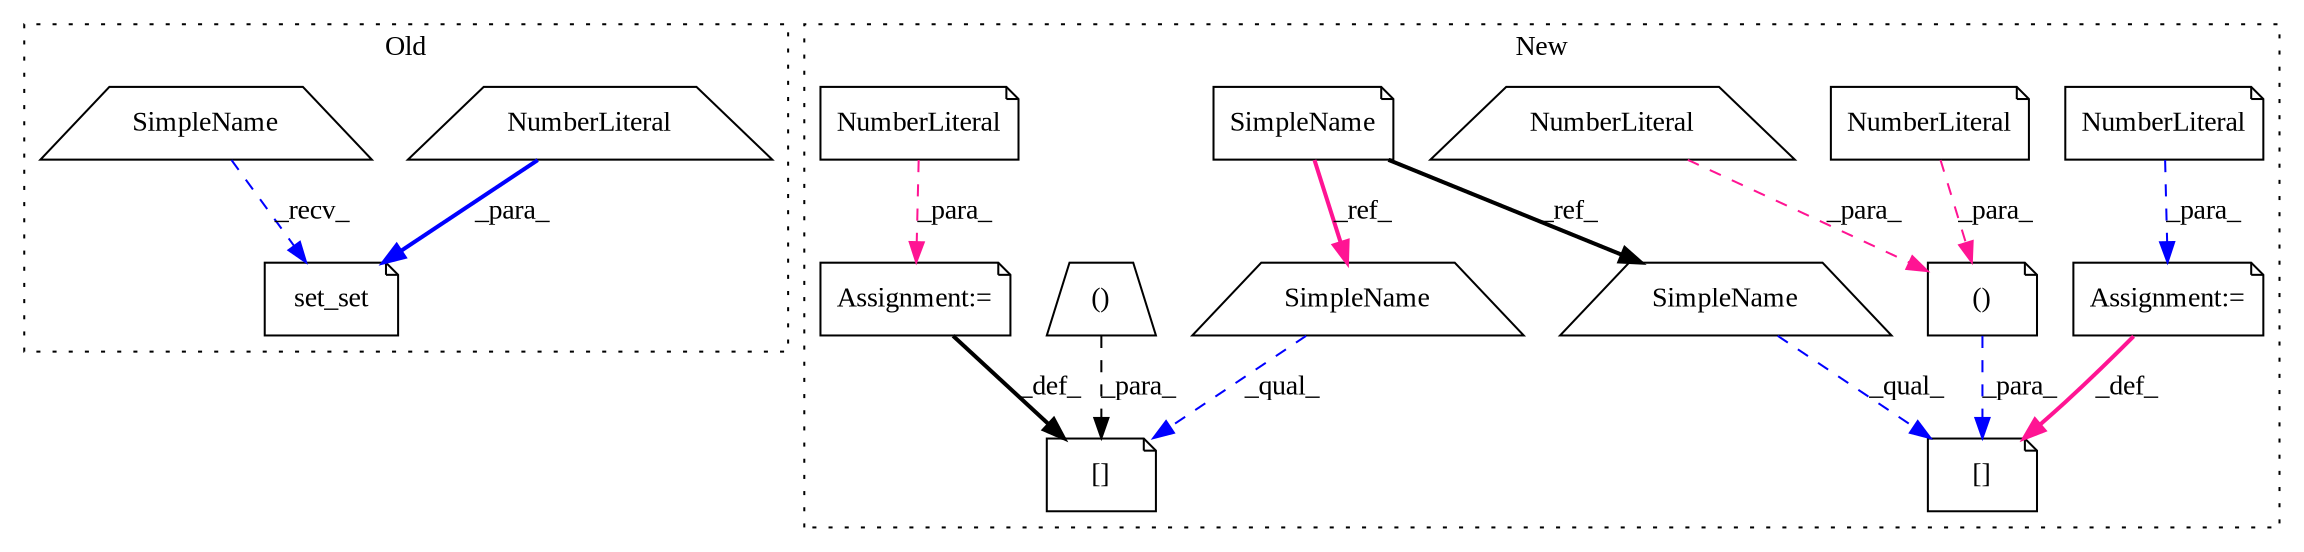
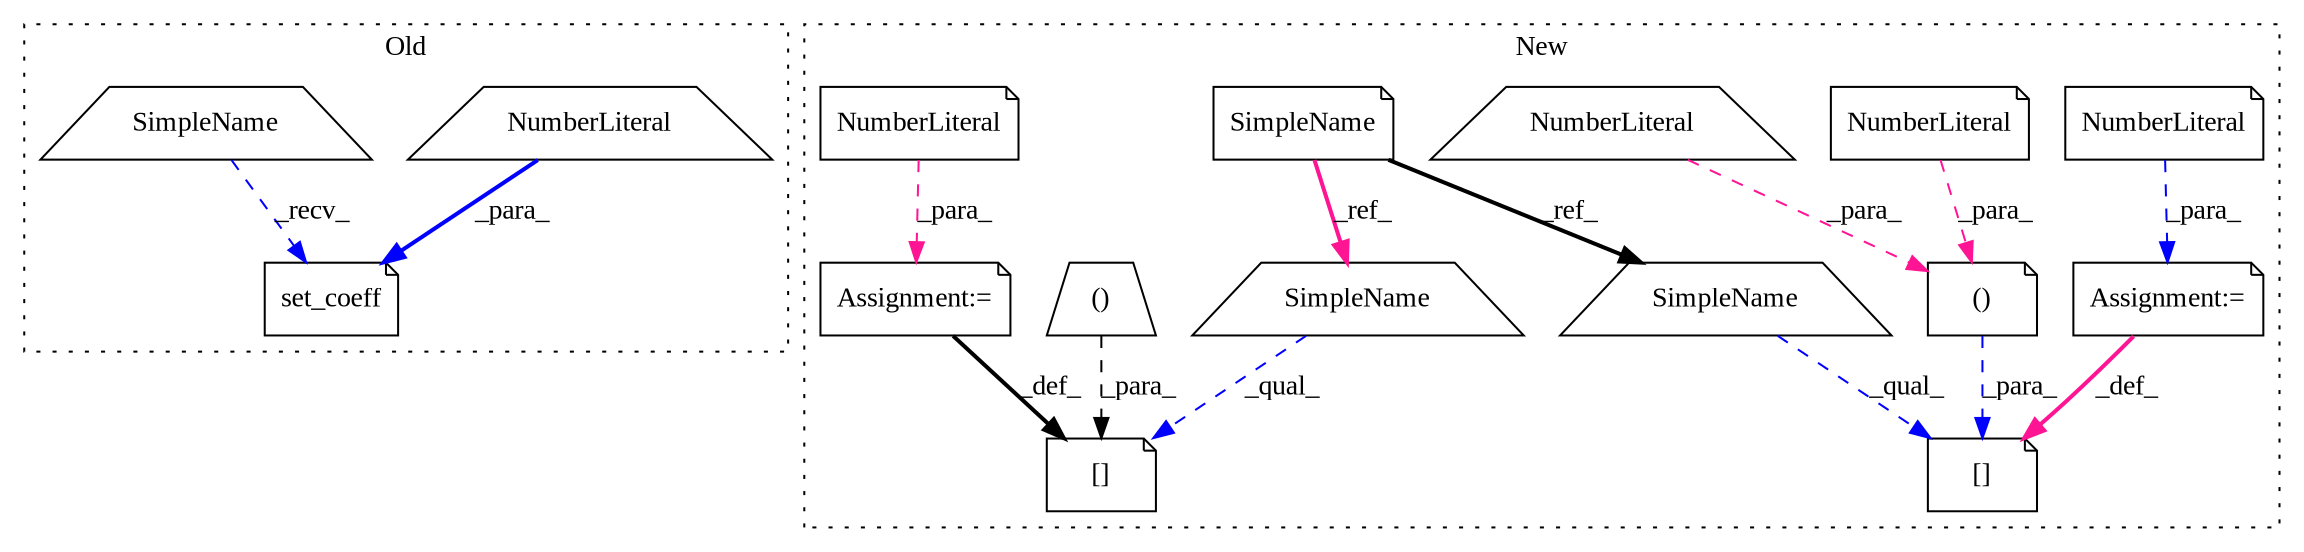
(331, 299) -> (331, 299)
